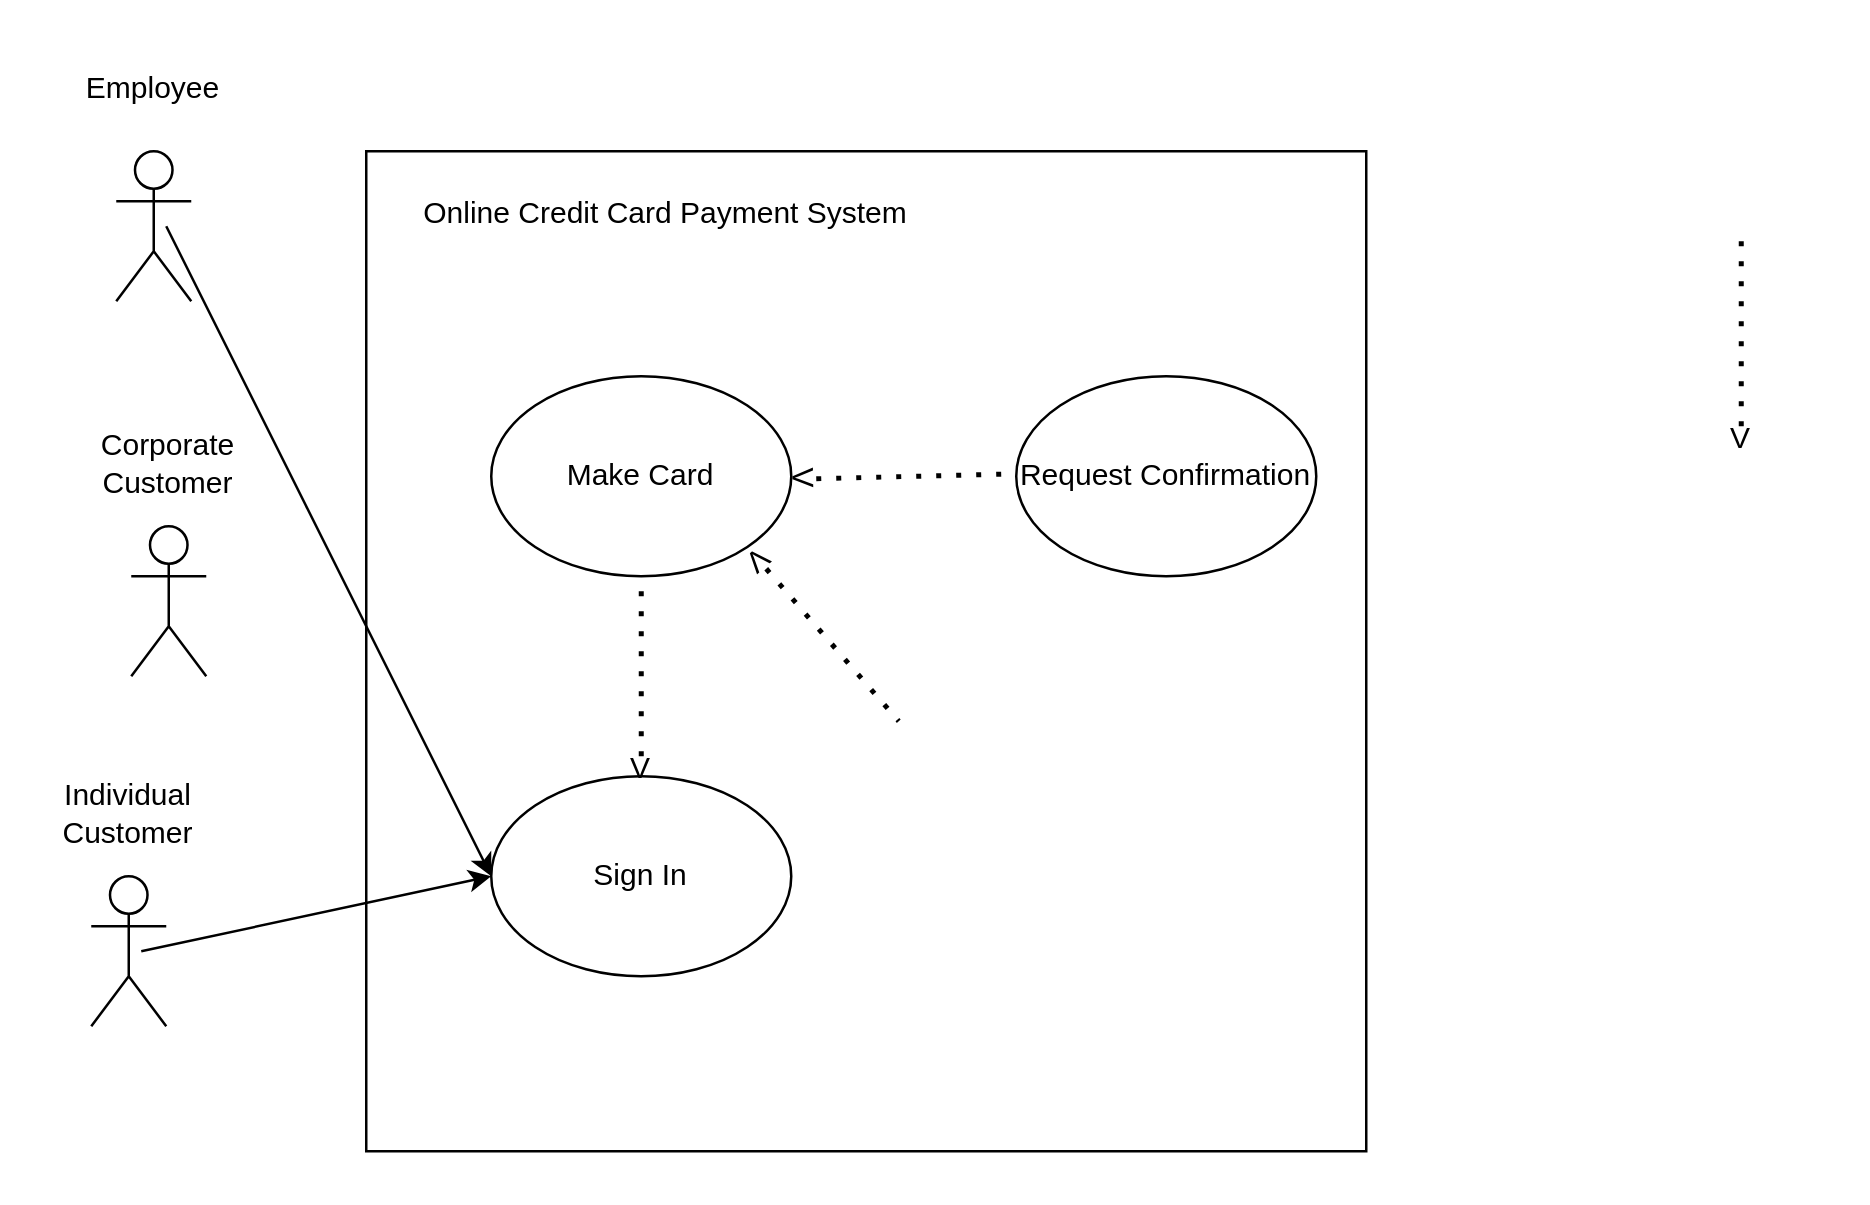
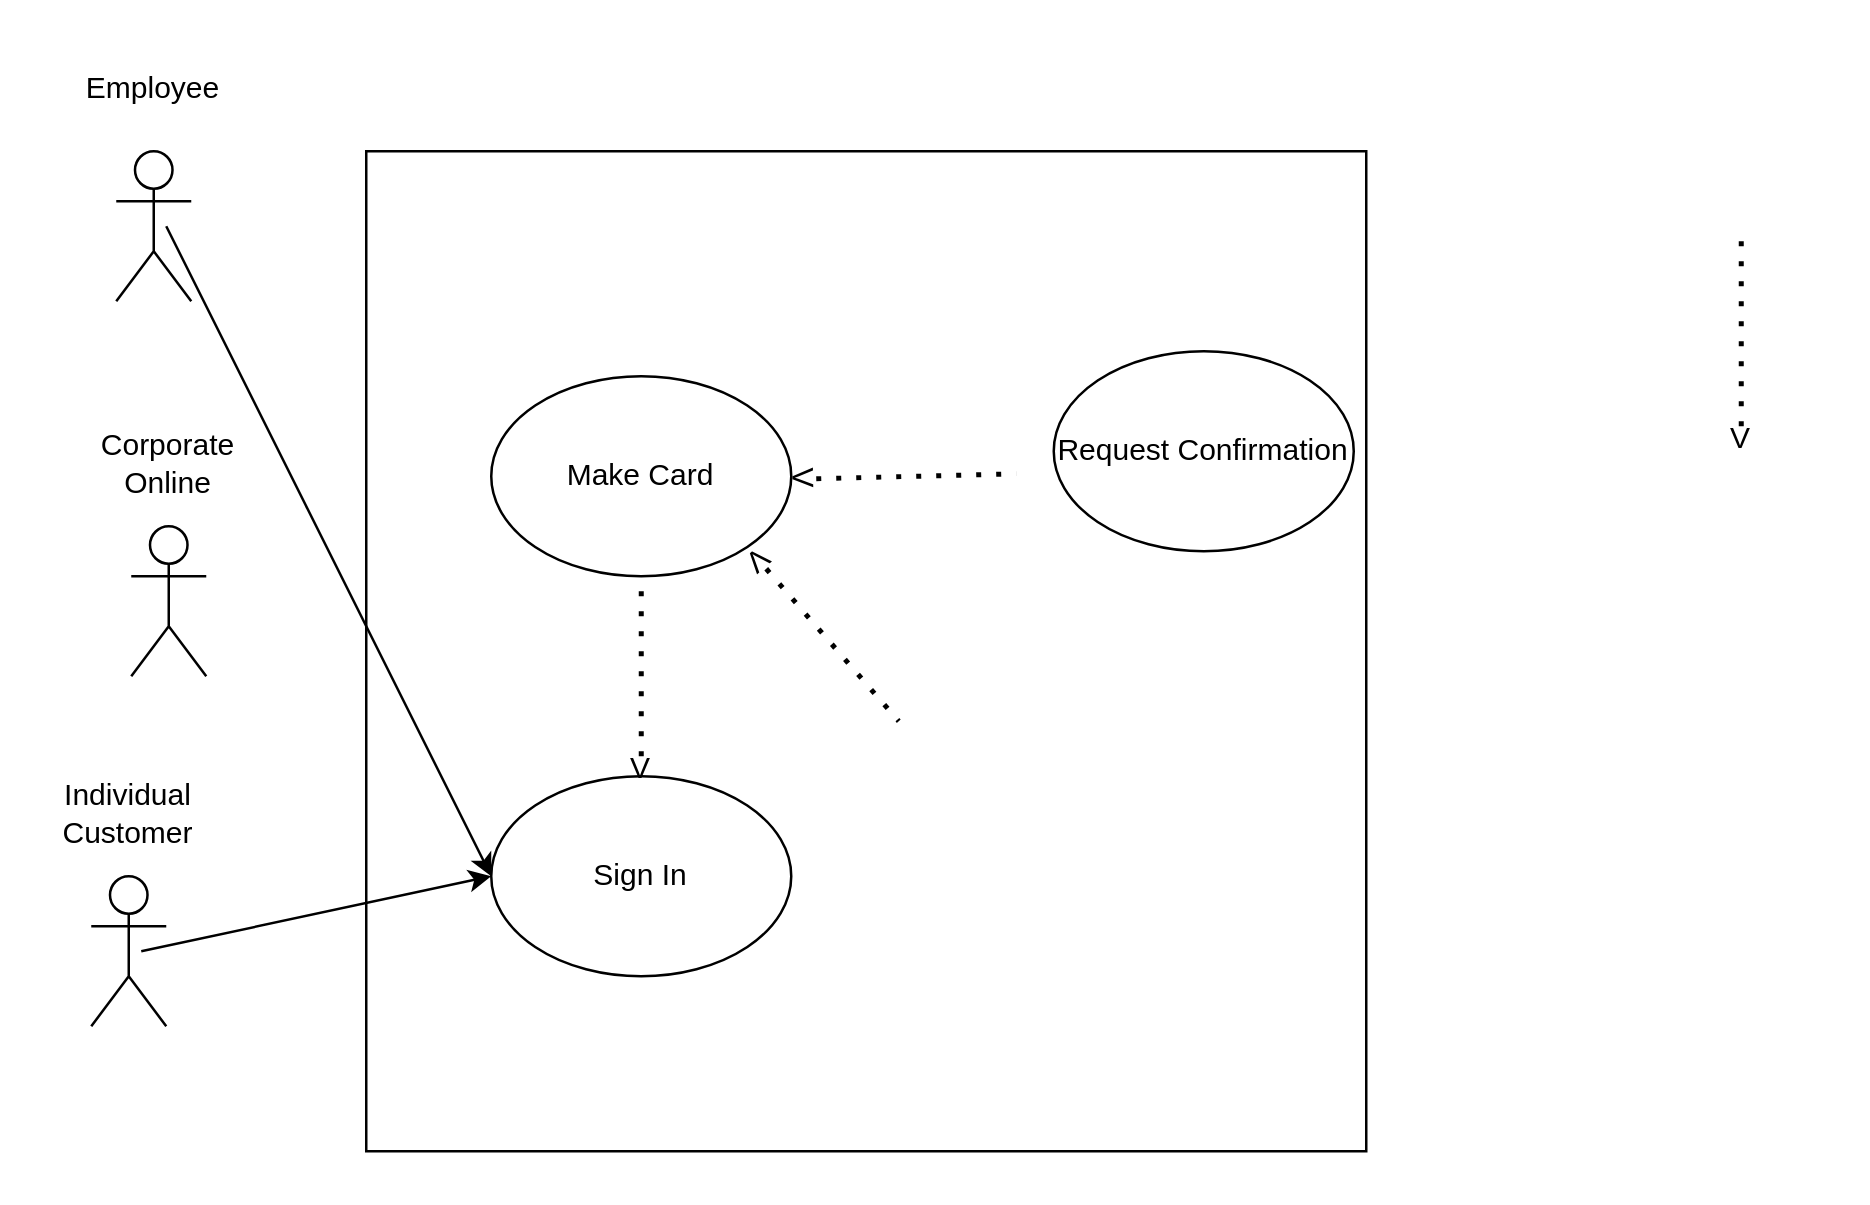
(666, 214) -> none
(169, 464) -> (169, 464)
(1166, 476) -> (1204, 451)
